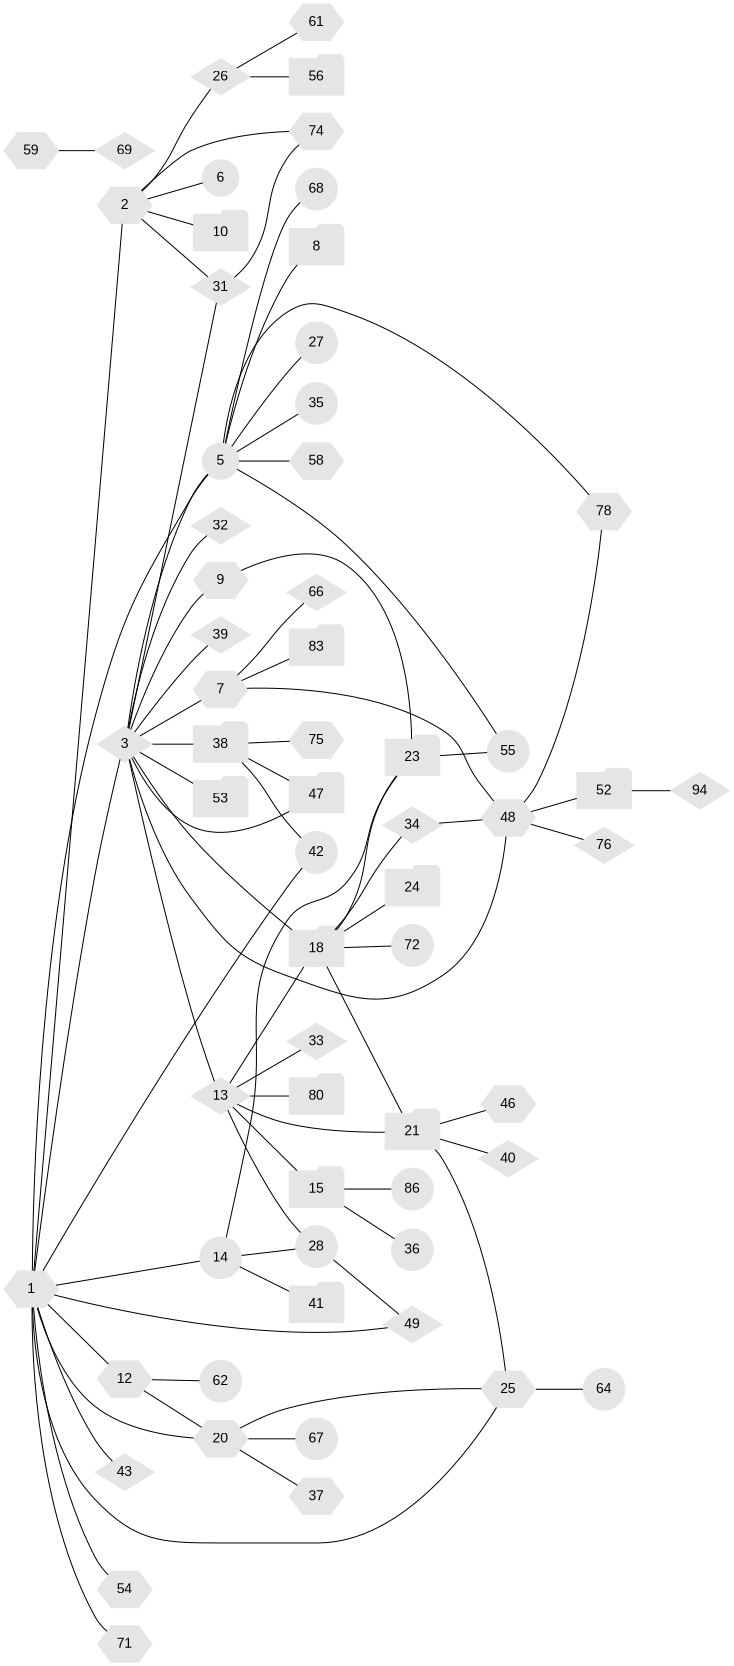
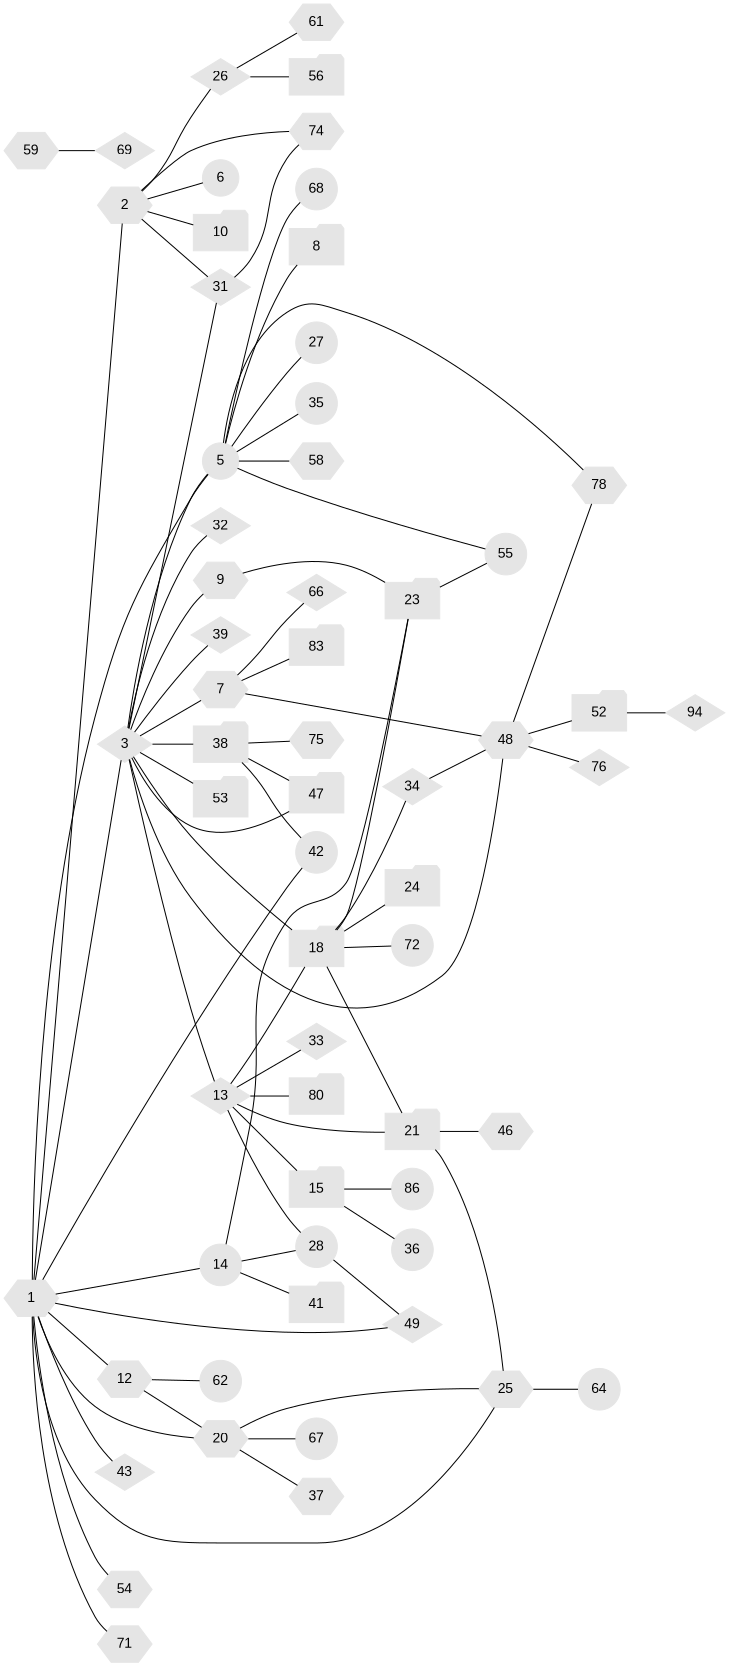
(508, 1159) -> none
